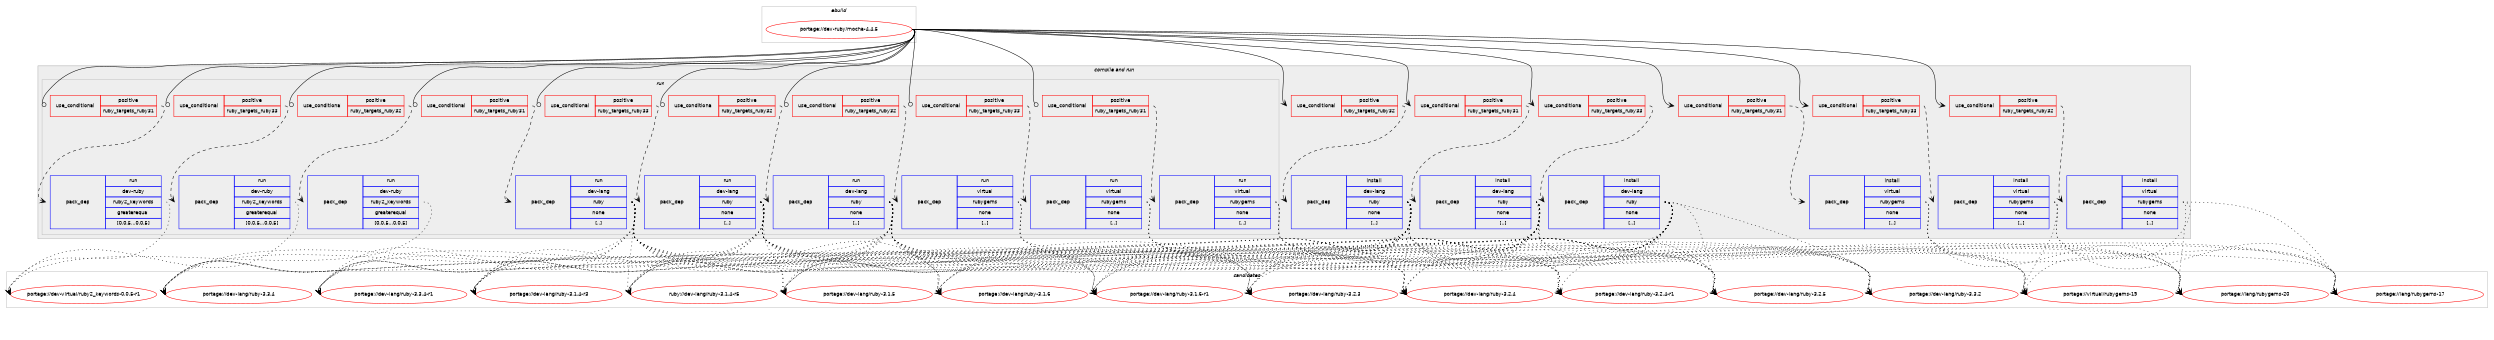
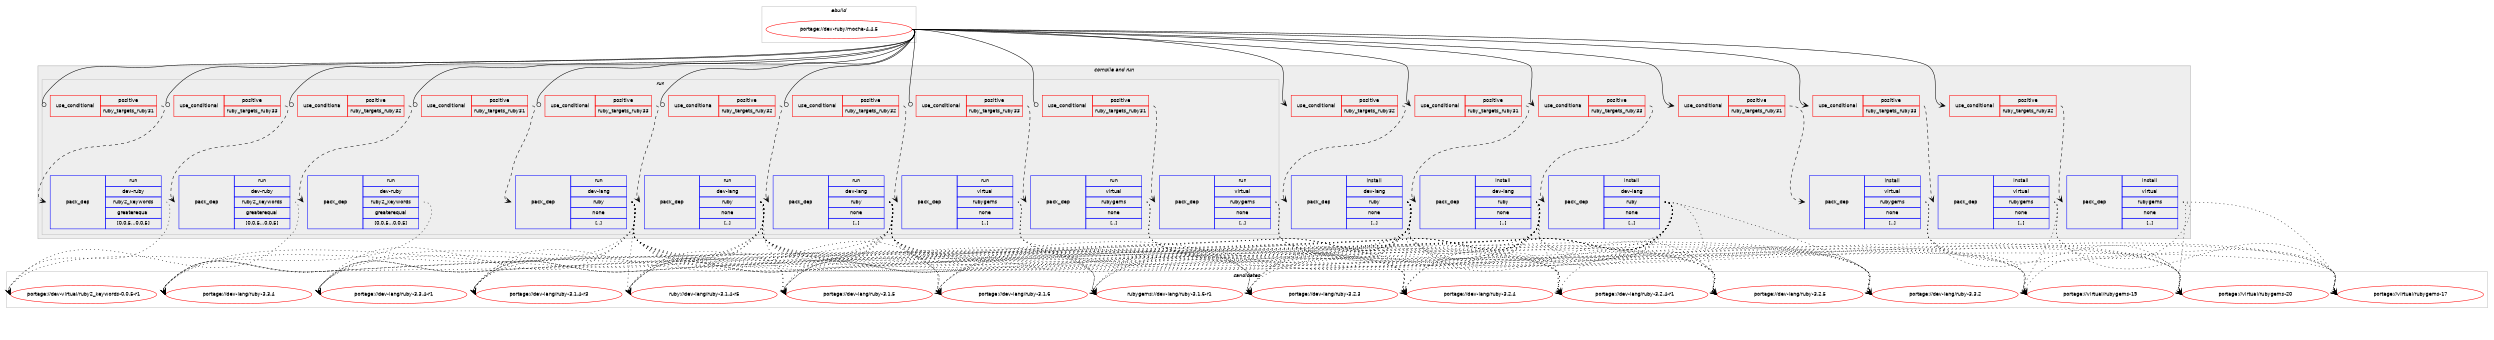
(1170, 295) -> (1170, 295)
(2255, 295) -> (2255, 295)
(2411, 295) -> (2411, 295)
